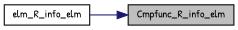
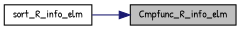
(47, 15) -> (48, 15)
